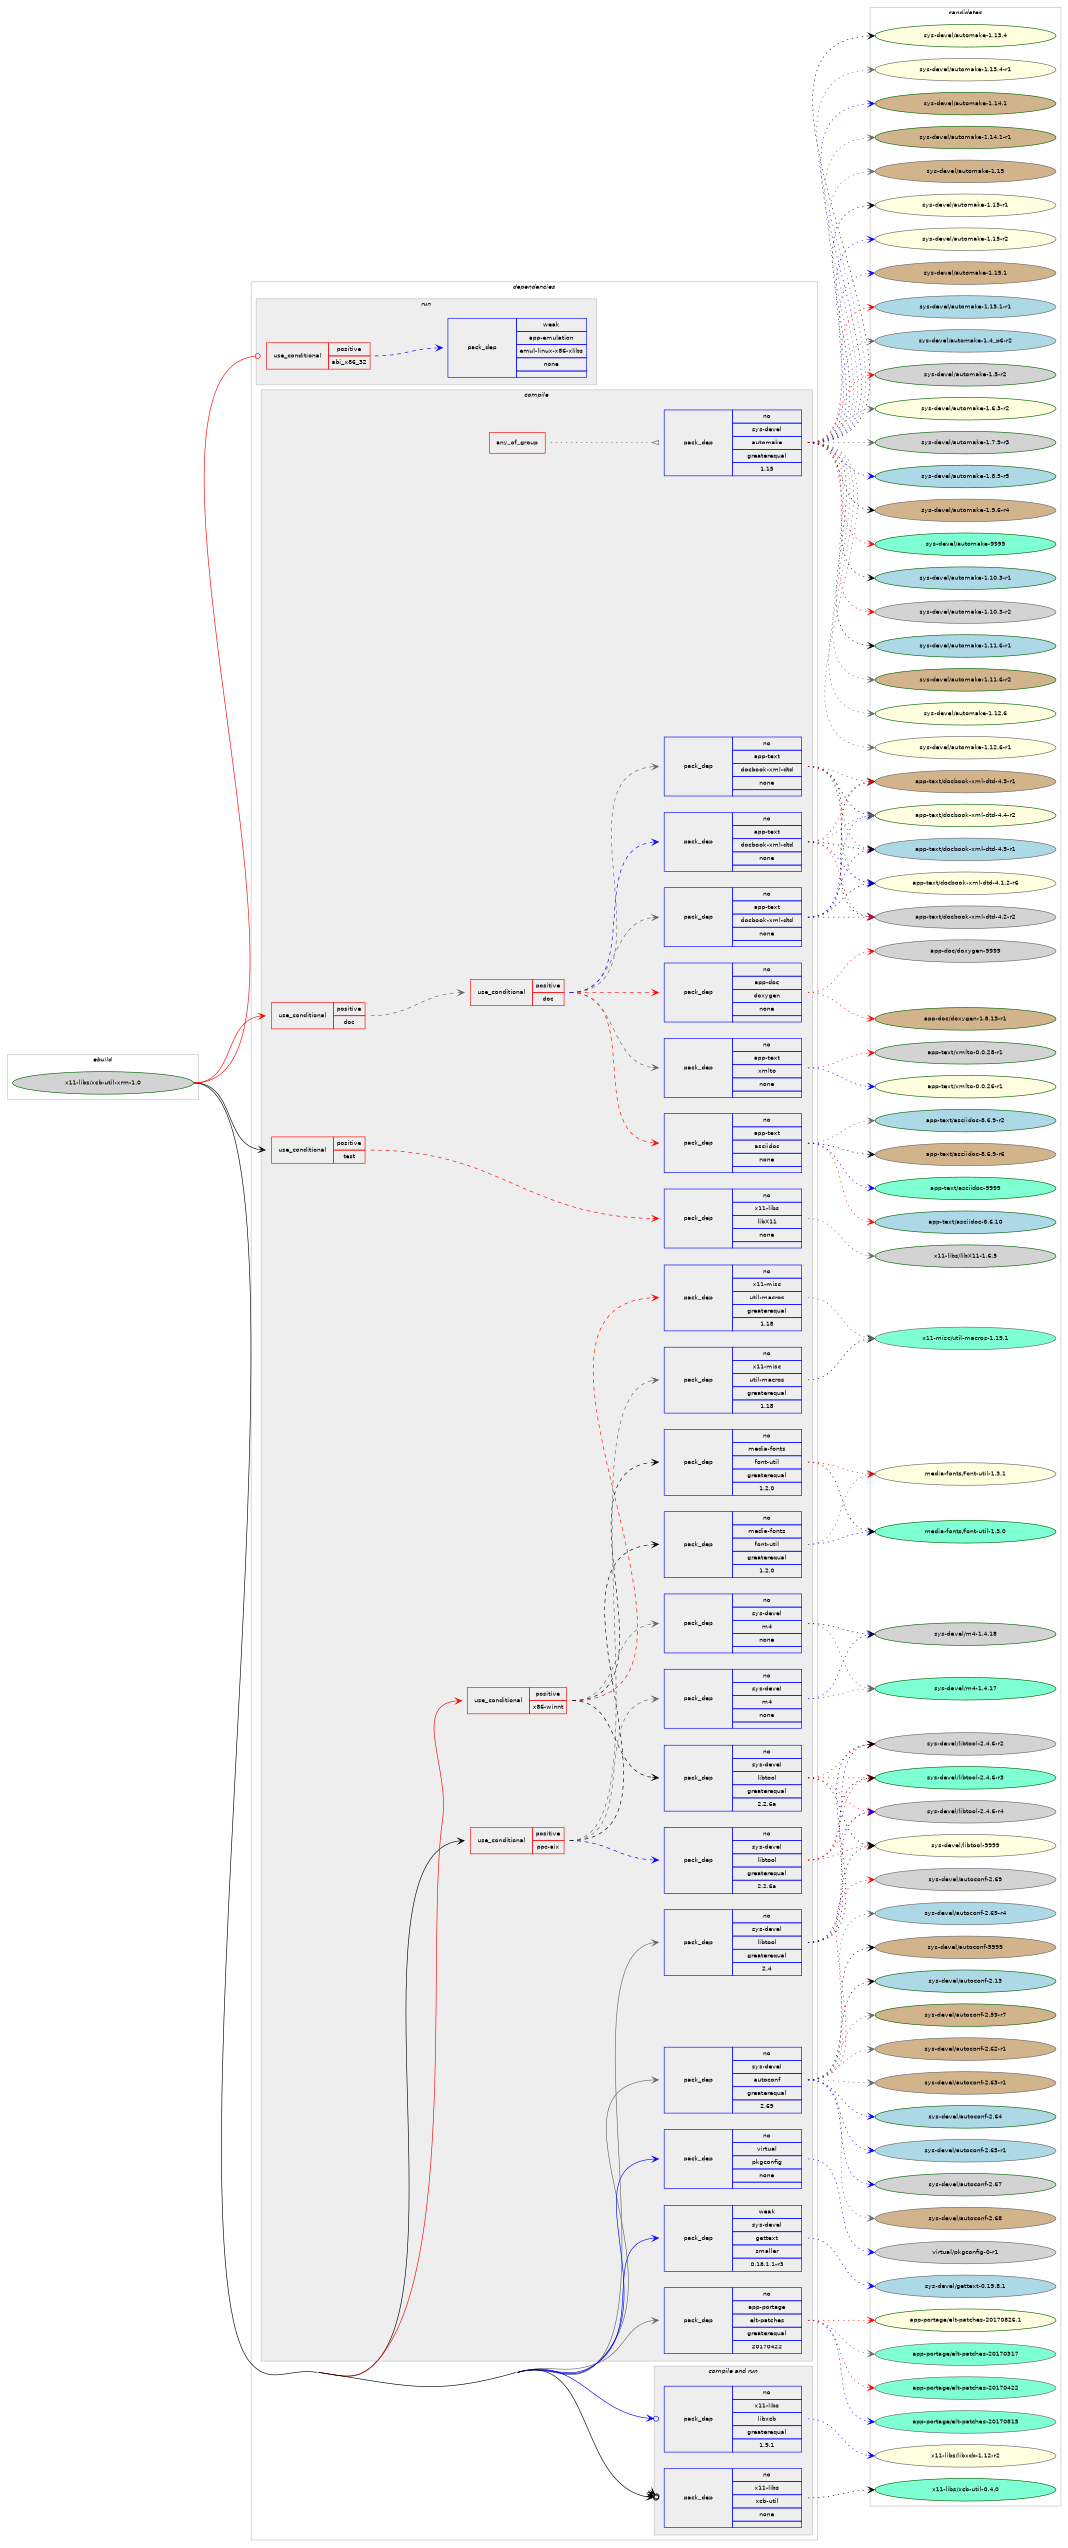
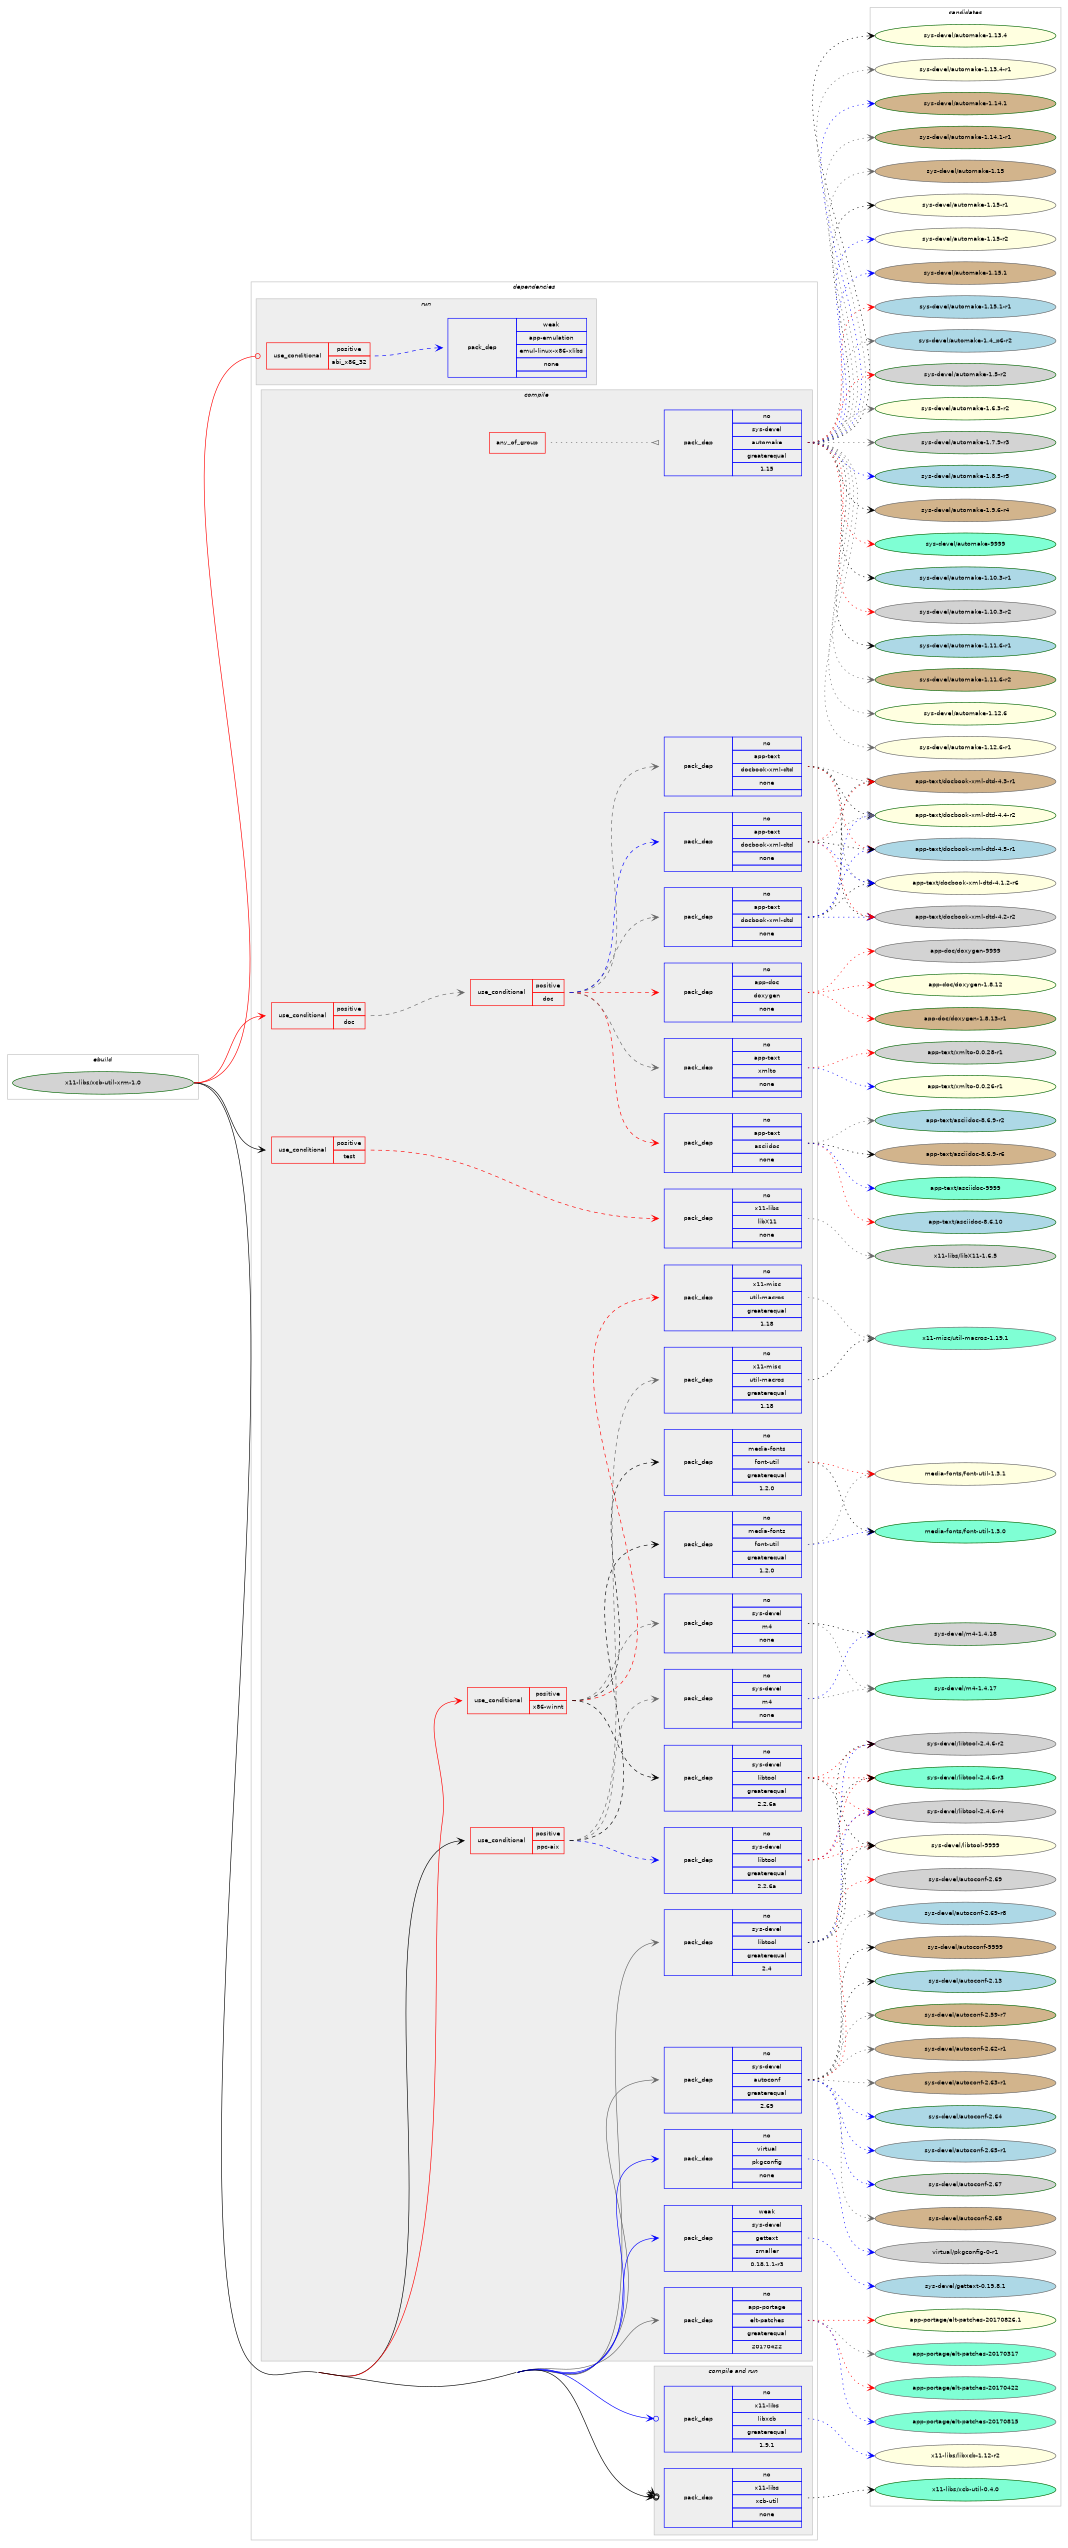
none -> (966, 985)
(966, 1913) -> (966, 1913)
